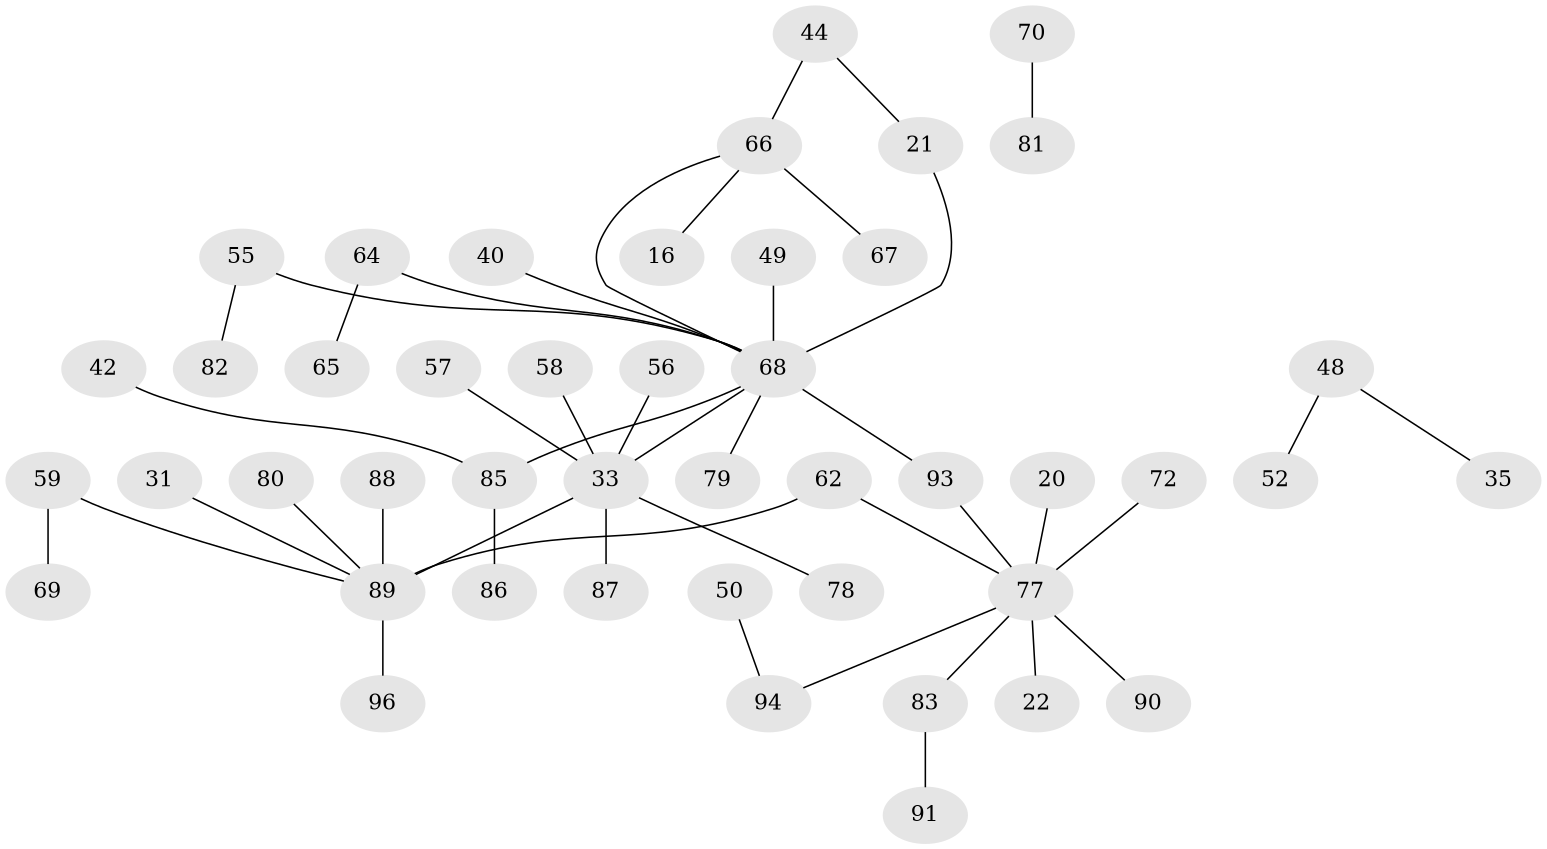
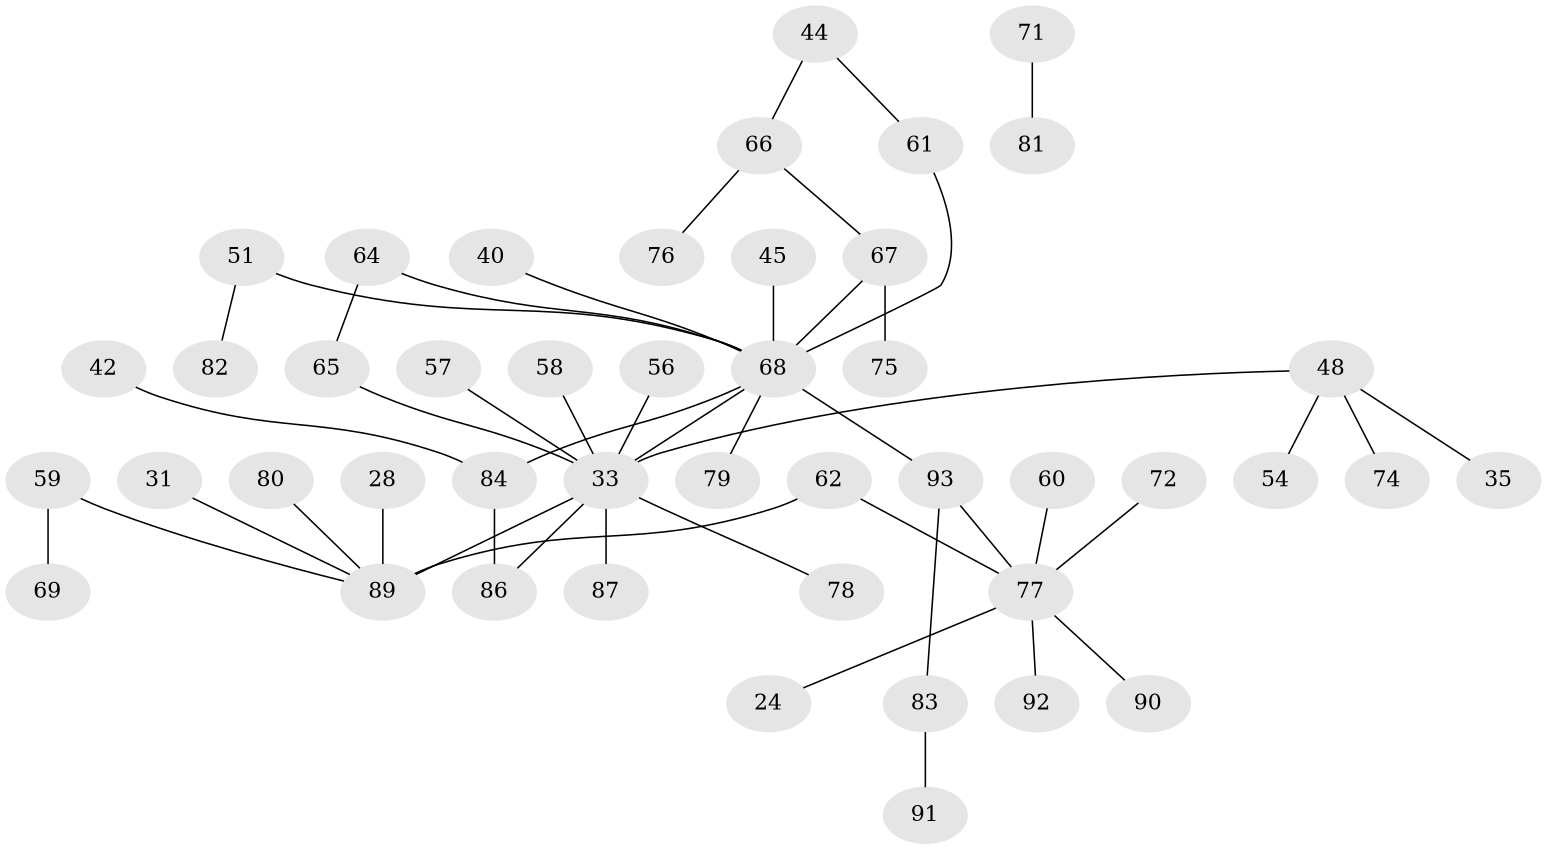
(1032, 34) -> (1032, 34)
(921, 146) -> (921, 146)
(242, 257) -> (242, 257)
(662, 257) -> (662, 257)
(773, 257) -> (773, 257)
(597, 263) -> (829, 313)
none -> (885, 369)
none -> (960, 395)
none -> (467, 425)
(383, 480) -> (383, 480)
(494, 480) -> (494, 480)
(1052, 480) -> (1052, 480)
(1276, 480) -> (1276, 480)
none -> (1387, 480)
none -> (557, 530)
(730, 592) -> none
(978, 648) -> (933, 592)
(383, 704) -> none
(769, 704) -> (769, 704)
(1037, 704) -> (1037, 704)
